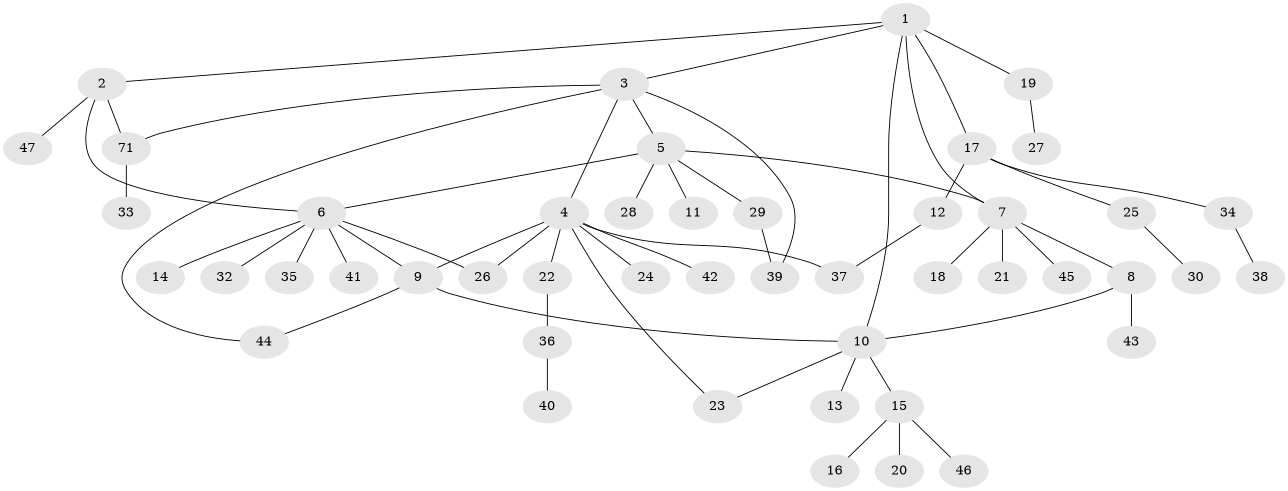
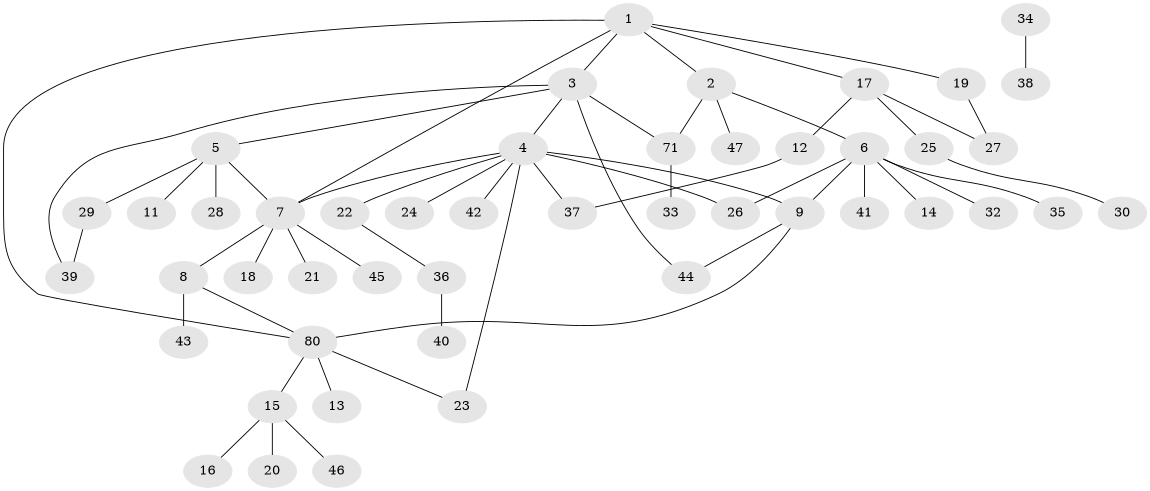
none -> (398, 173)
(491, 181) -> none
(1097, 186) -> (929, 116)
(862, 342) -> (313, 342)
